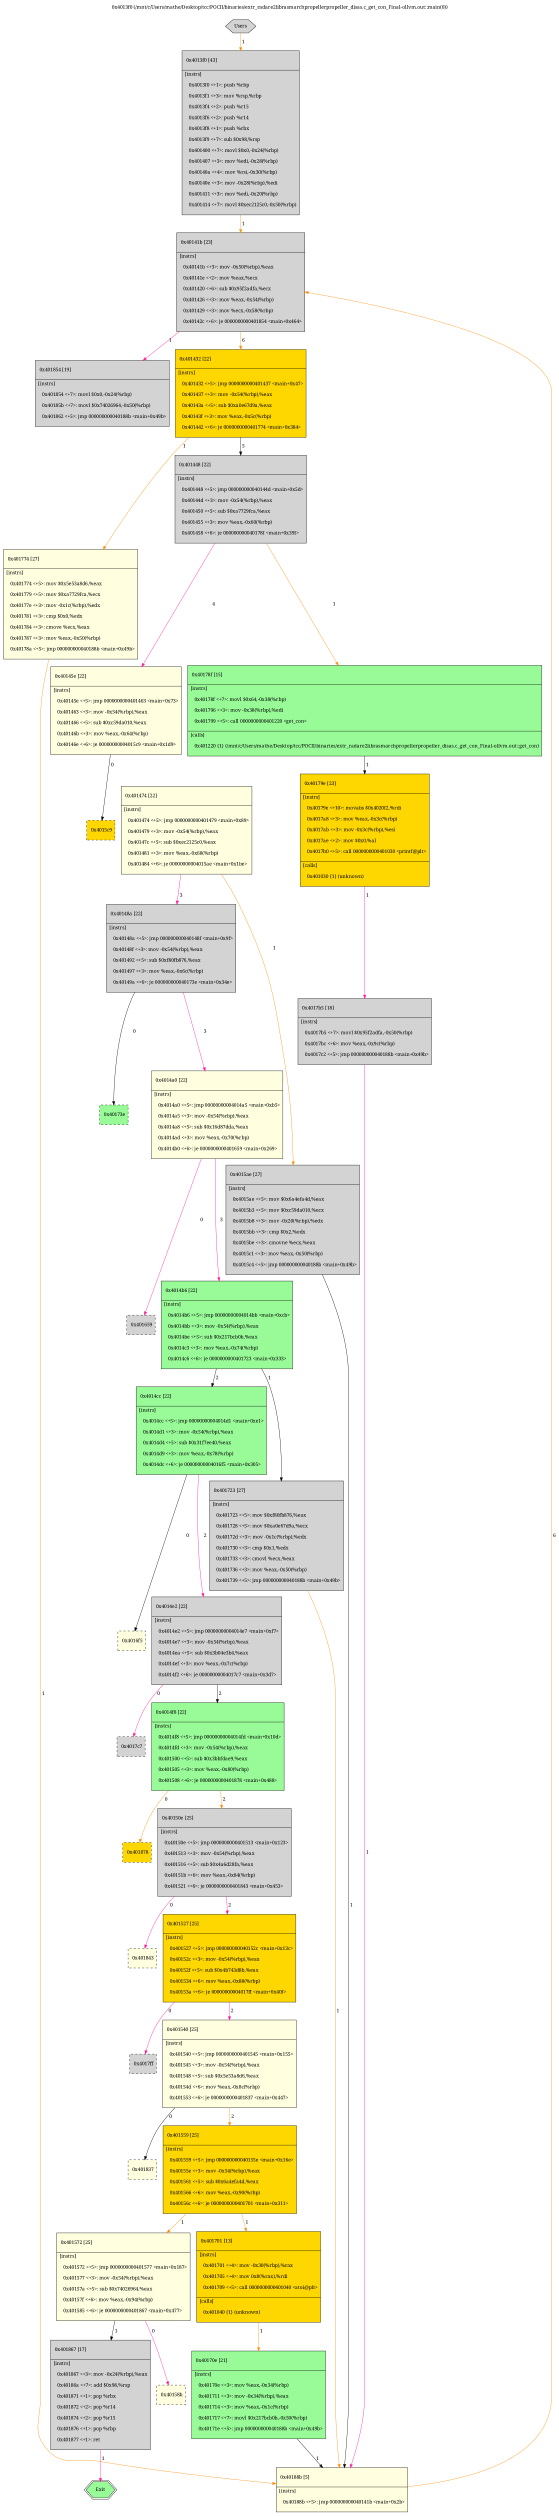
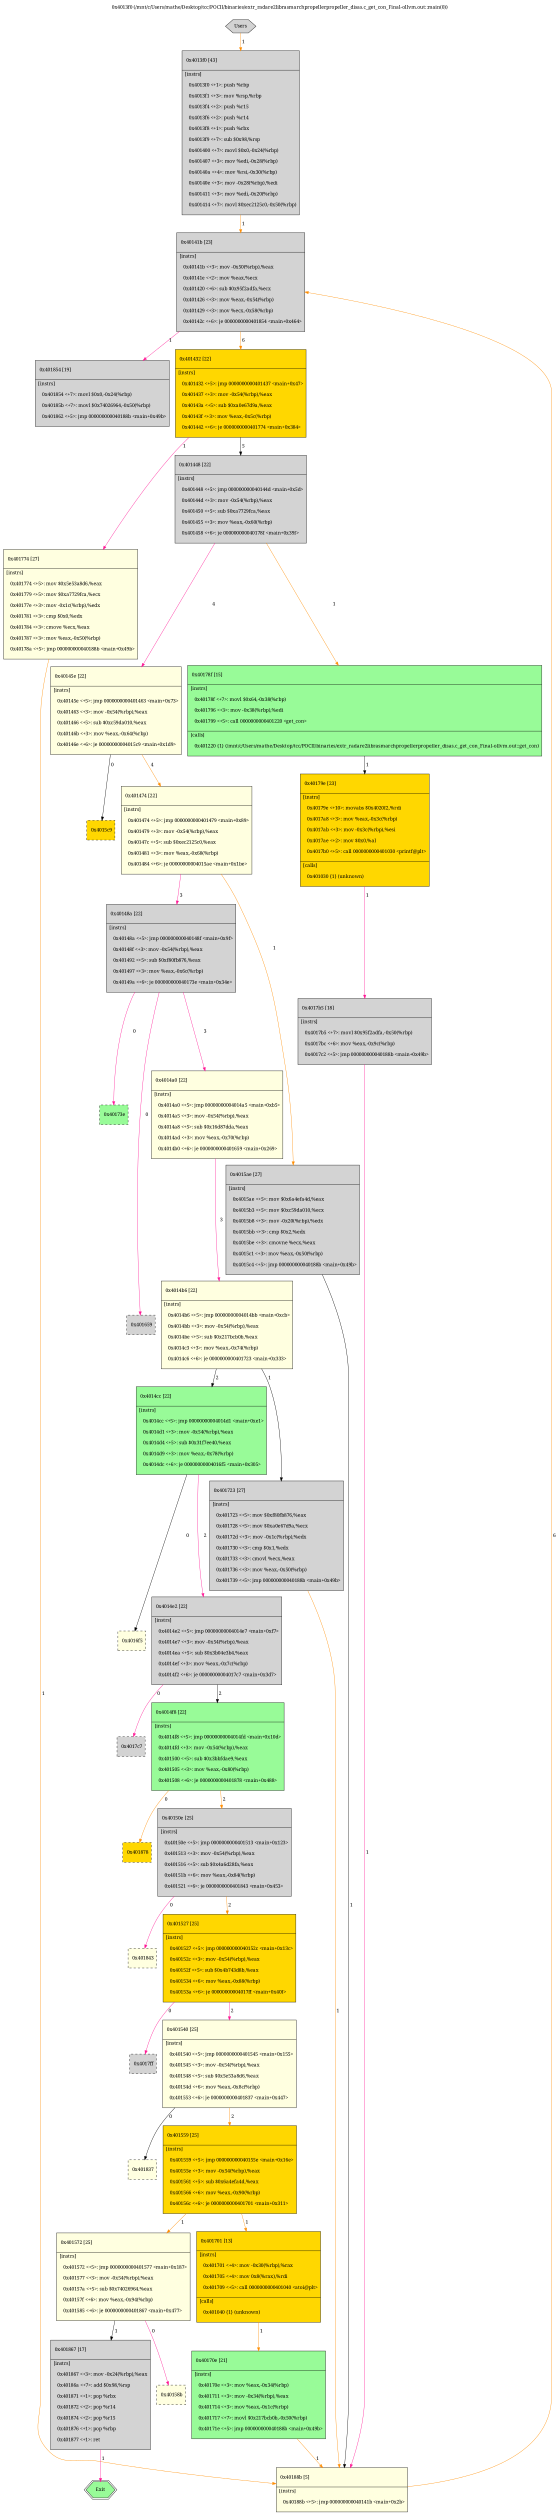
(144, 490) -> (144, 490)
none -> (150, 769)
(119, 1046) -> (119, 1046)
(173, 1235) -> (138, 1151)
(227, 1325) -> (227, 1325)
(227, 1904) -> (227, 1904)
(309, 2452) -> (309, 2452)
